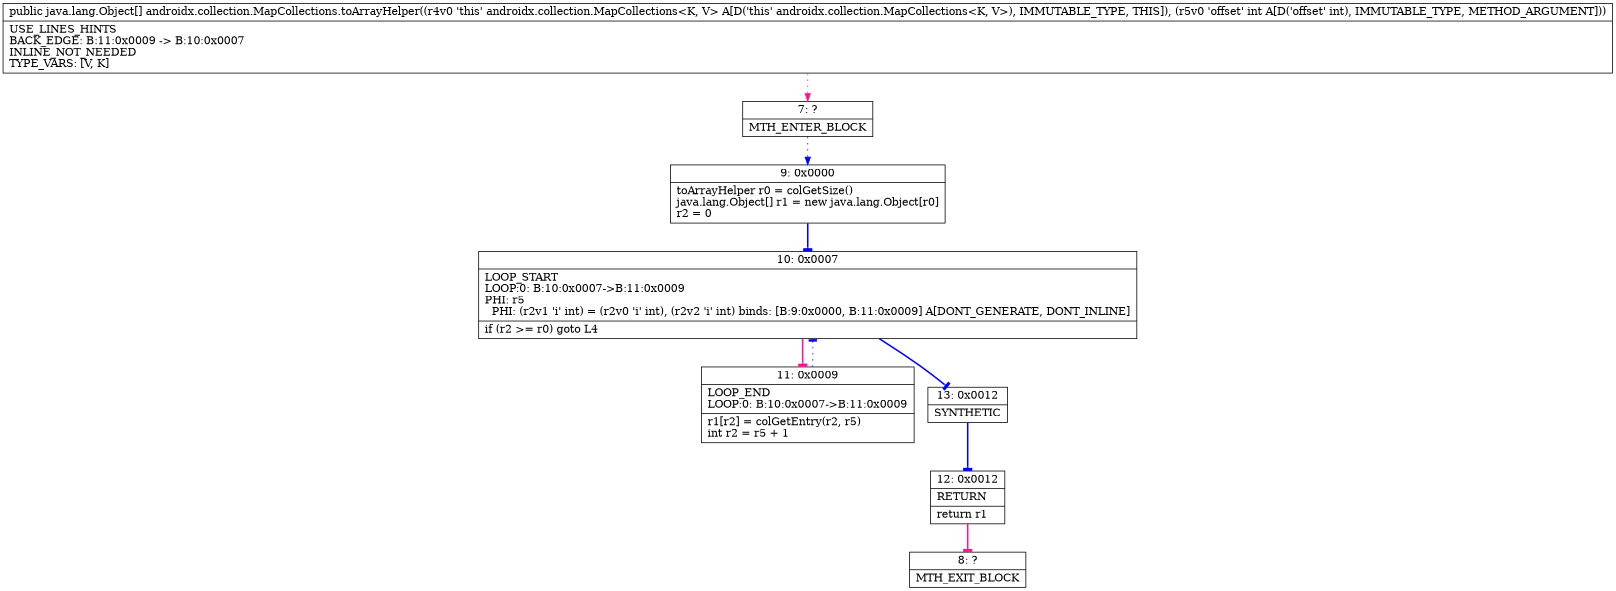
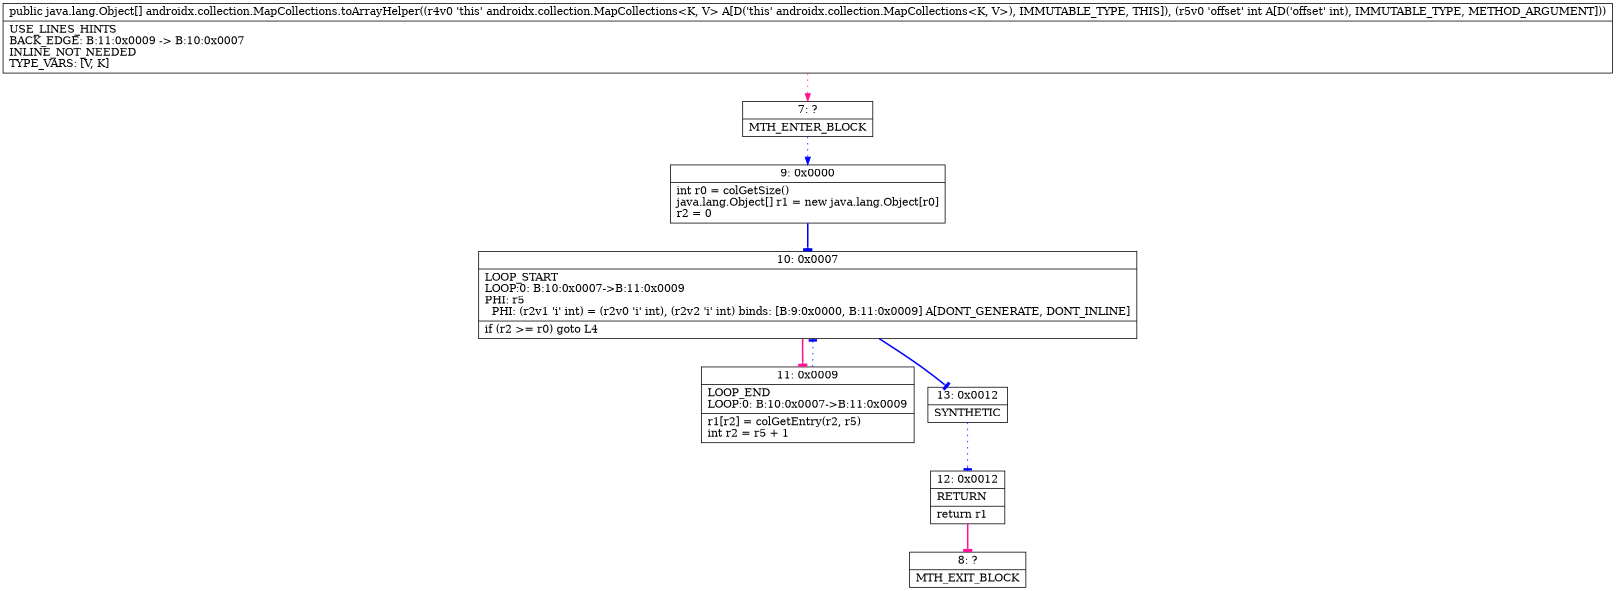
(765, 191) -> (733, 191)
(968, 445) -> (968, 445)
